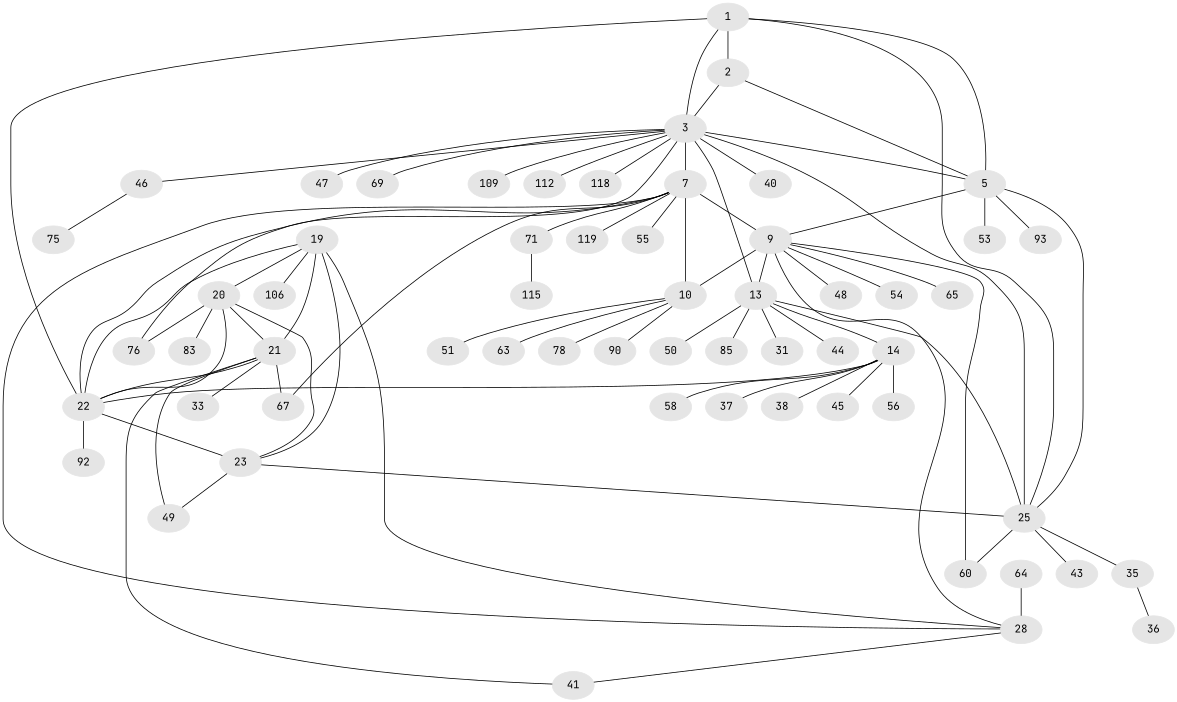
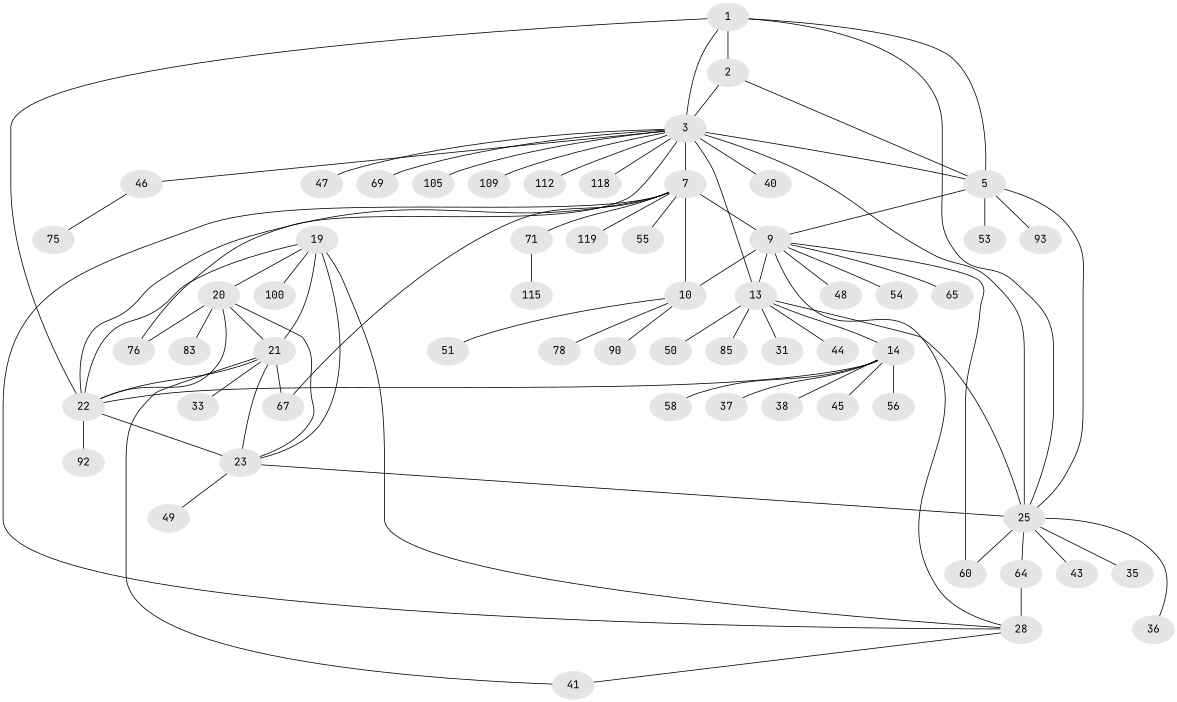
none -> (433, 184)
(275, 296) -> (275, 296)
(504, 351) -> none
(165, 403) -> (252, 406)
none -> (1023, 546)
(1143, 602) -> (1135, 538)
